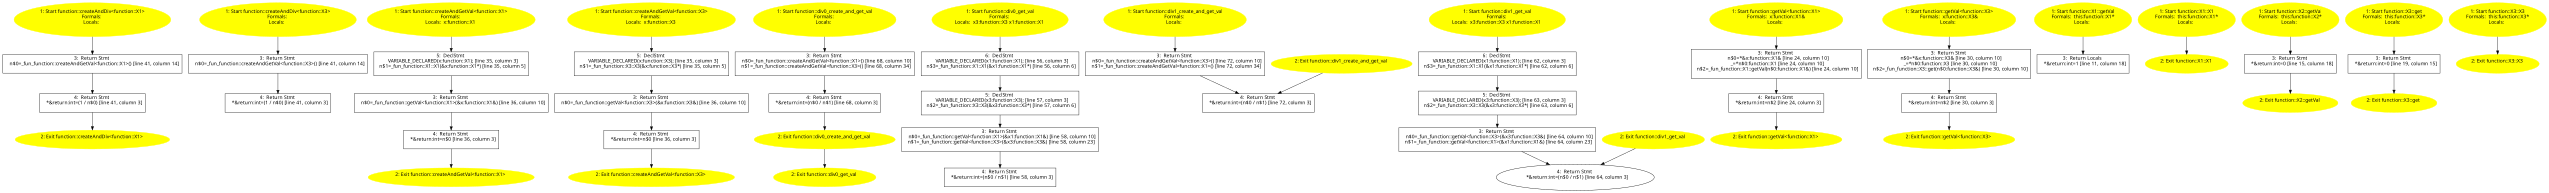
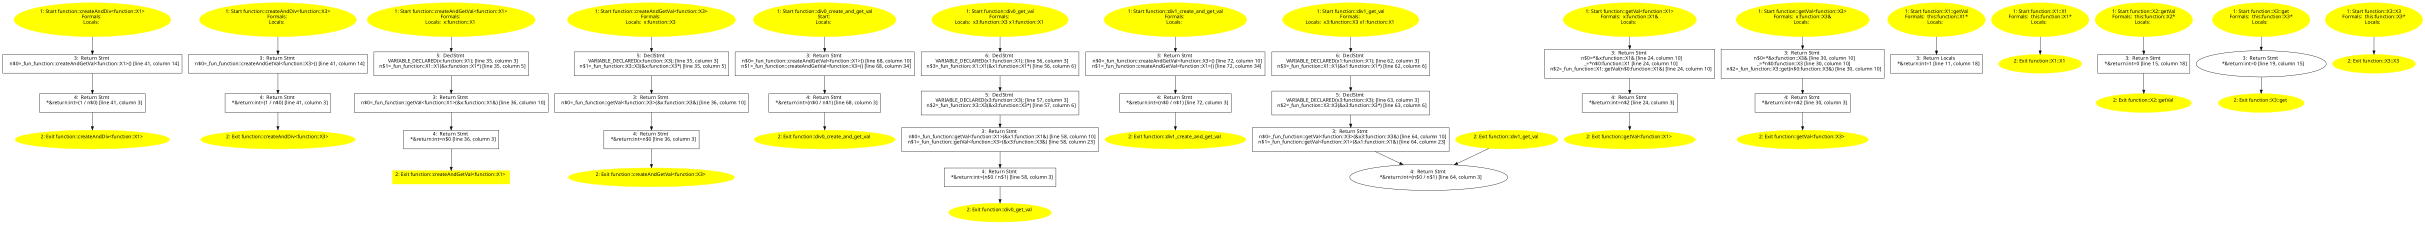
(825, 20) -> (825, 20)
(2394, 64) -> (2261, 64)
(1302, 83) -> (1175, 119)
none -> (278, 140)
(825, 157) -> (1000, 193)
(451, 177) -> (451, 177)
